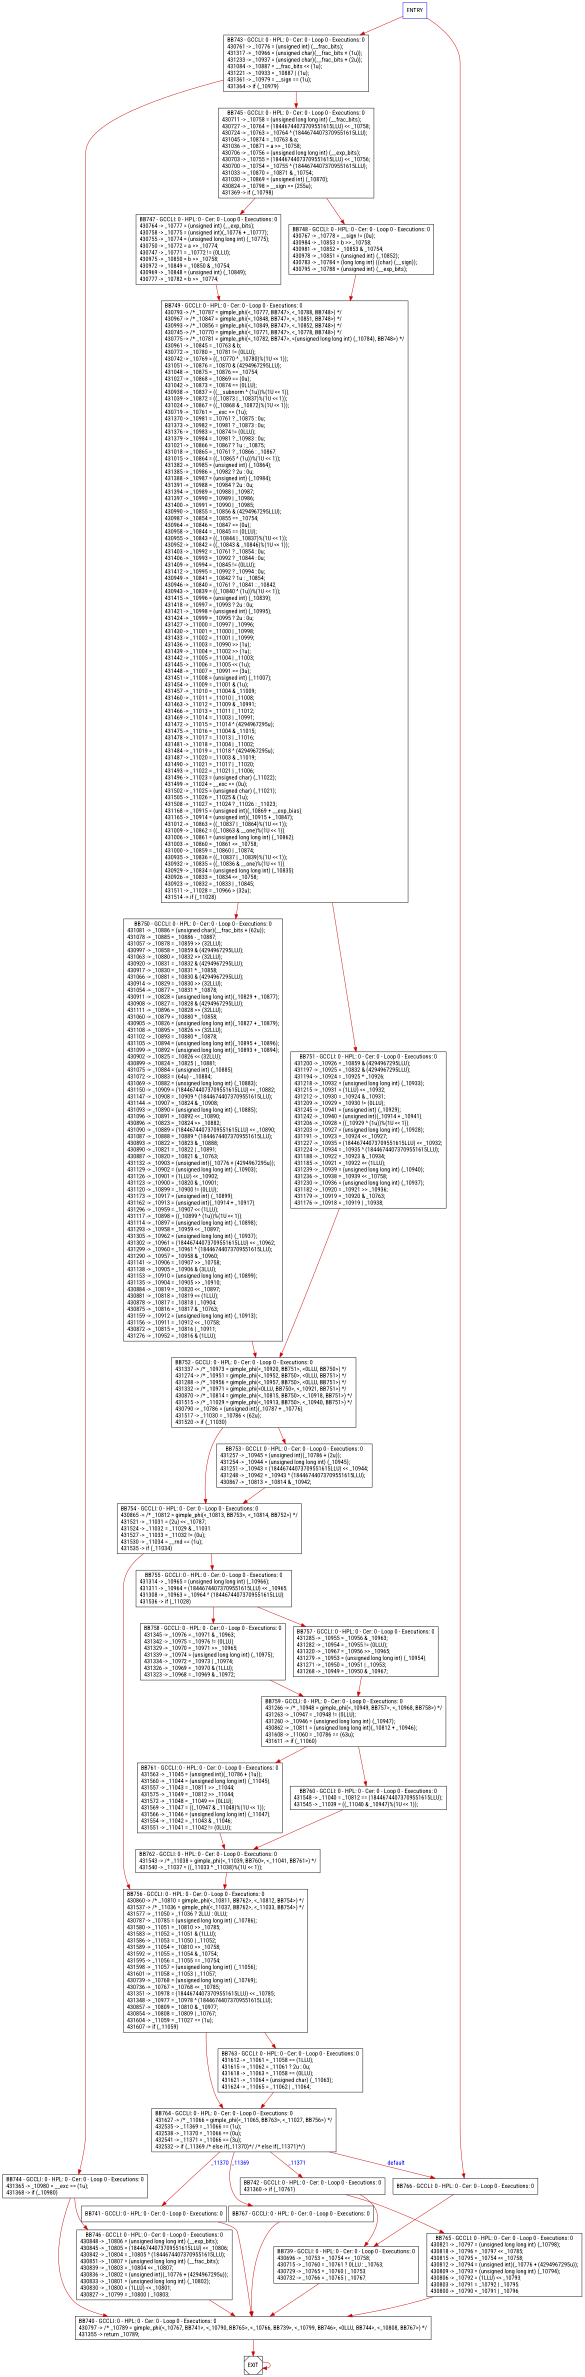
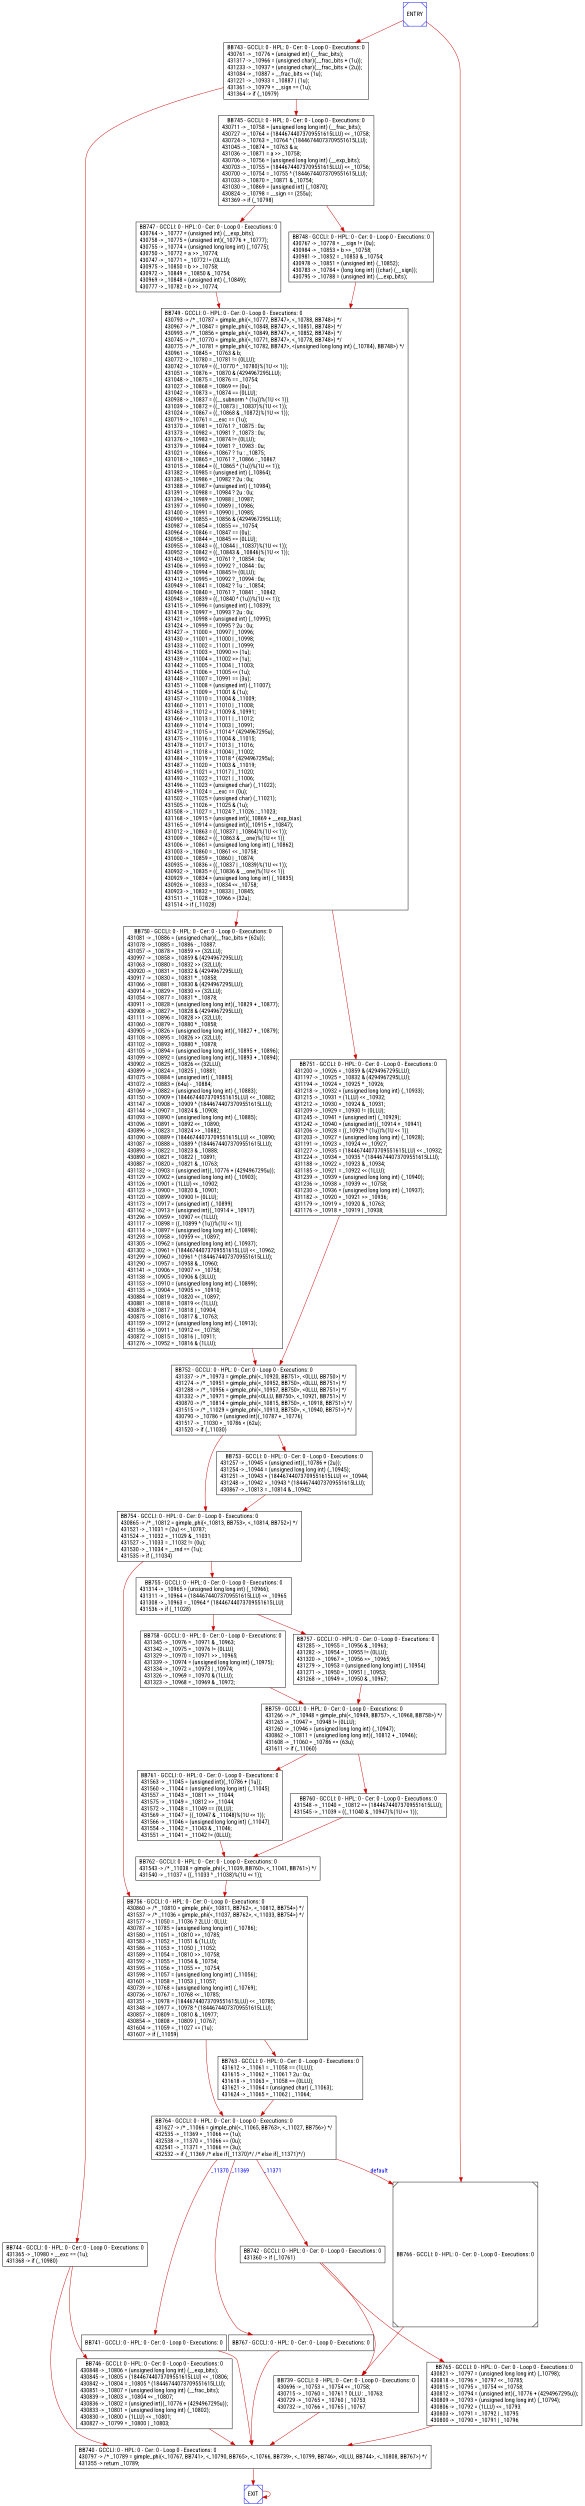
(415, 11) -> (415, 14)
(465, 2186) -> (465, 2254)
(253, 2365) -> (253, 2494)
